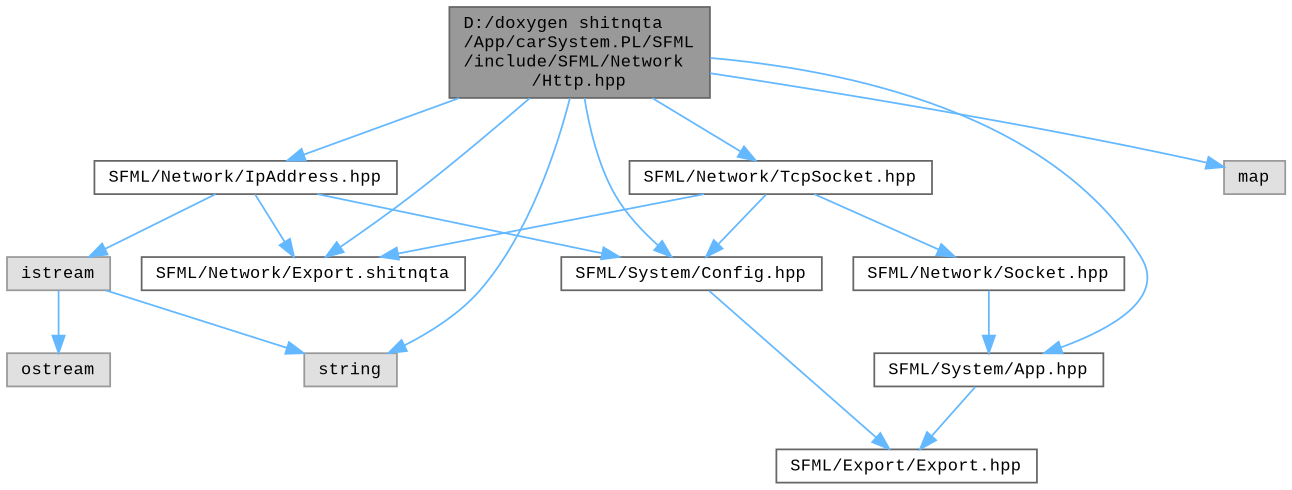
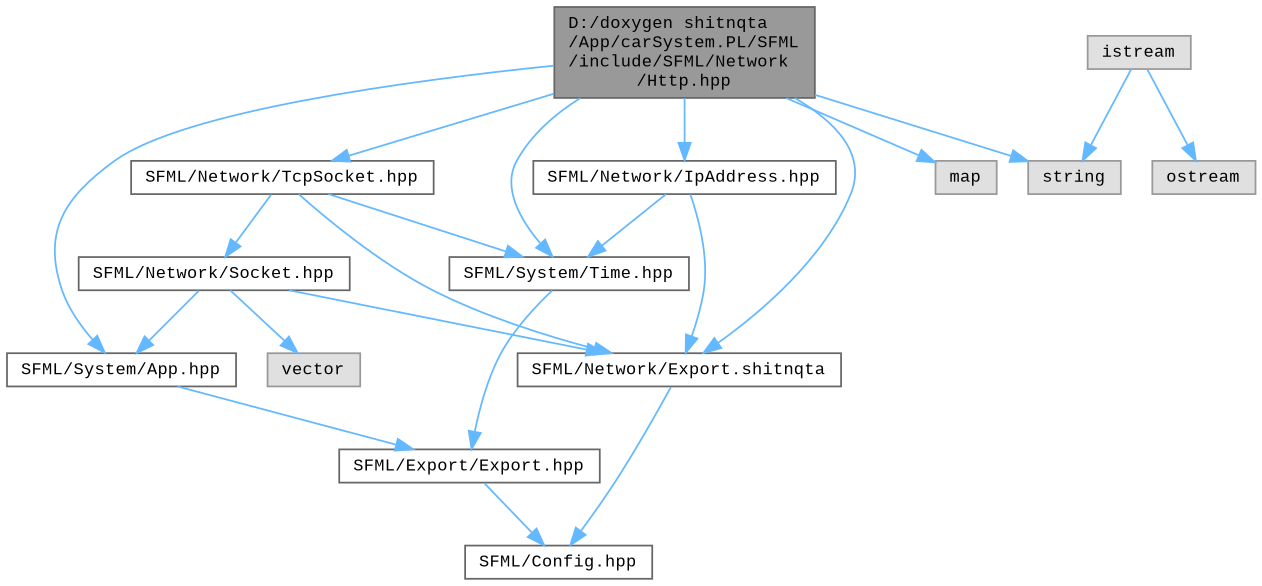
(160, 221) -> none
(692, 274) -> (569, 274)
none -> (438, 320)
none -> (314, 370)
none -> (559, 562)
